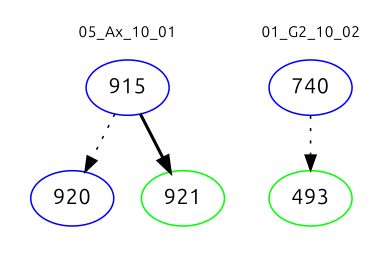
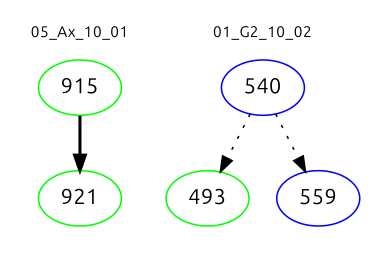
(128, 88) -> (80, 88)
(311, 88) -> (263, 88)
(72, 198) -> none
none -> (318, 198)
